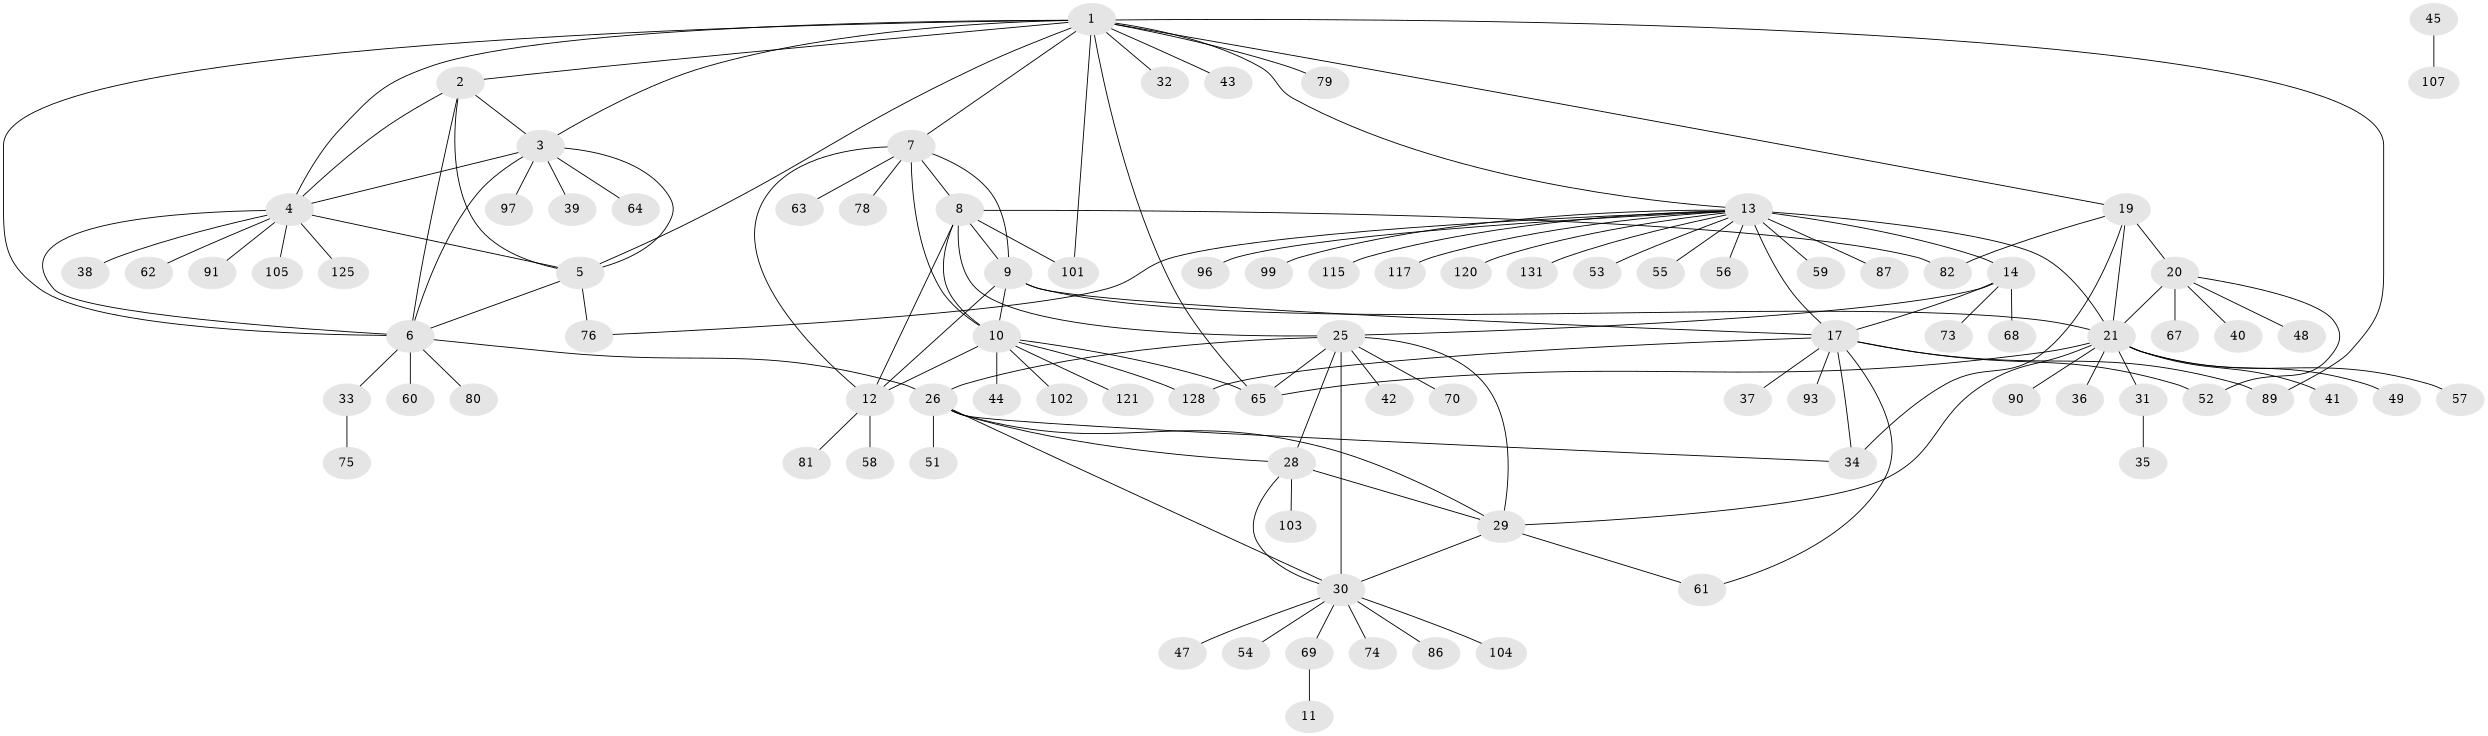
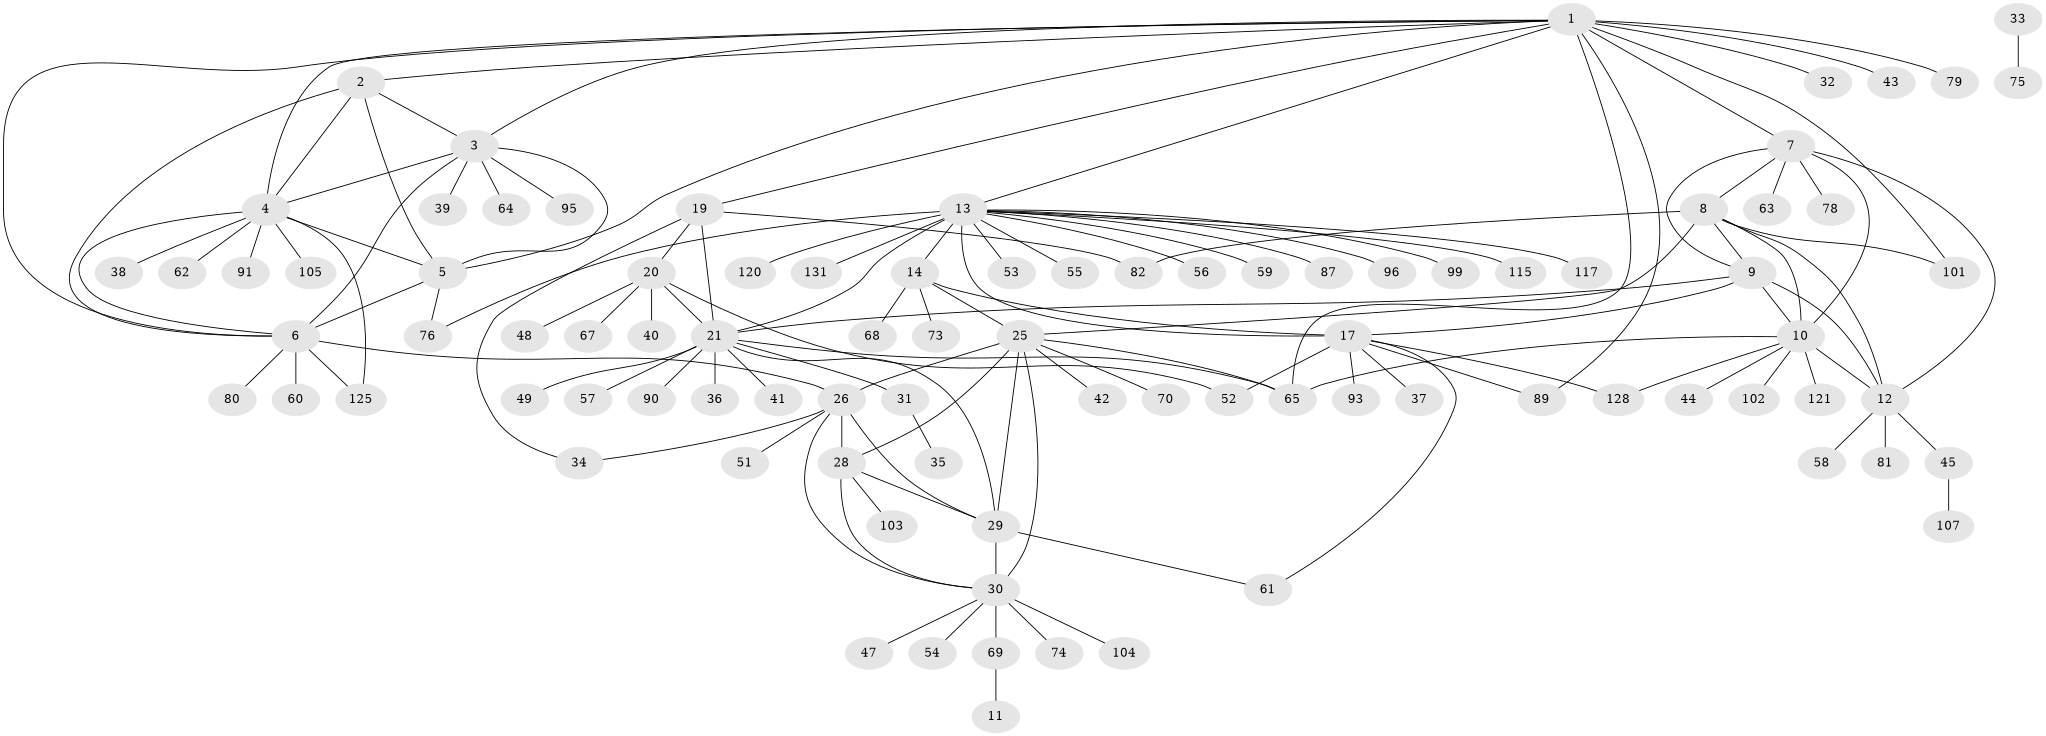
(509, 210) -> (570, 210)
(379, 368) -> (328, 368)
(1845, 400) -> none
none -> (1917, 431)
(1436, 653) -> none
